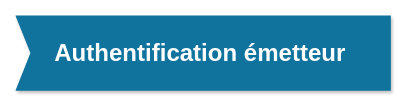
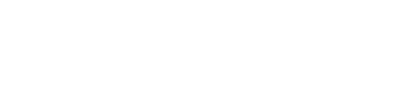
(203, 53) -> none
